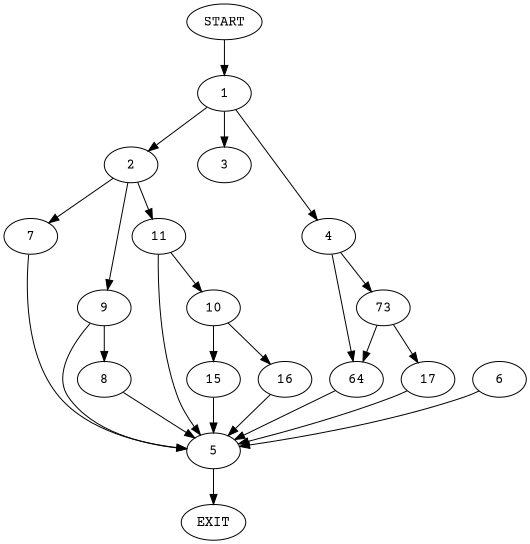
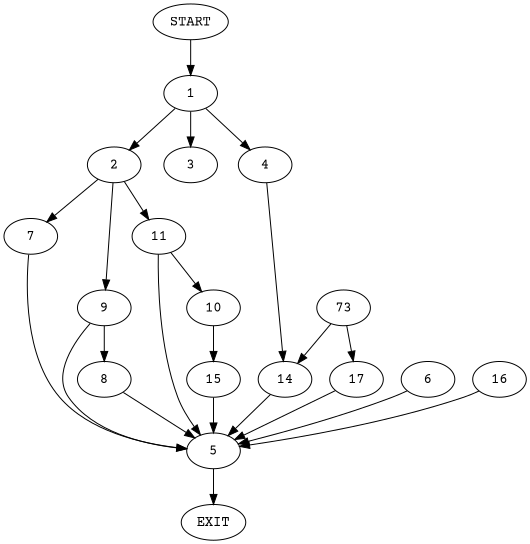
(353, 268) -> none
(246, 340) -> none
(357, 379) -> (285, 379)
